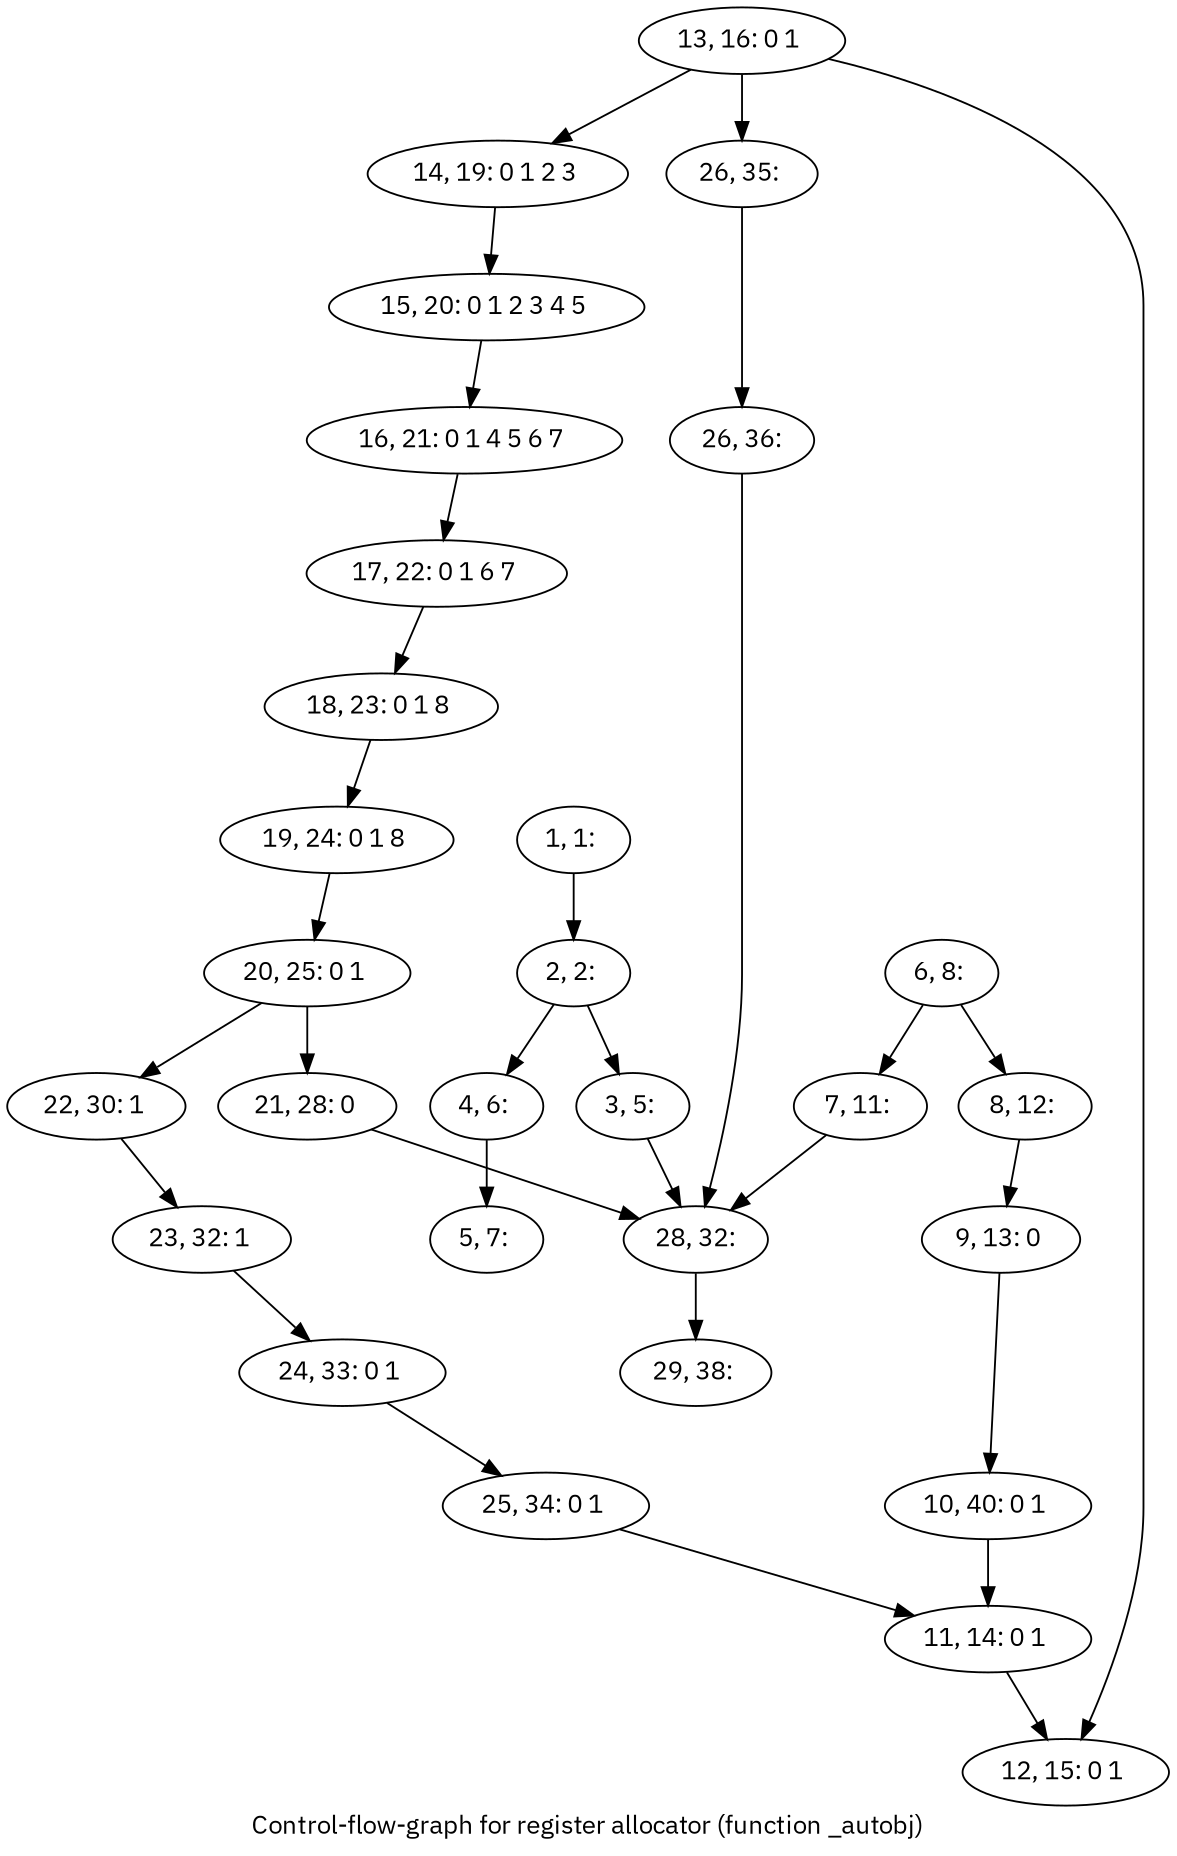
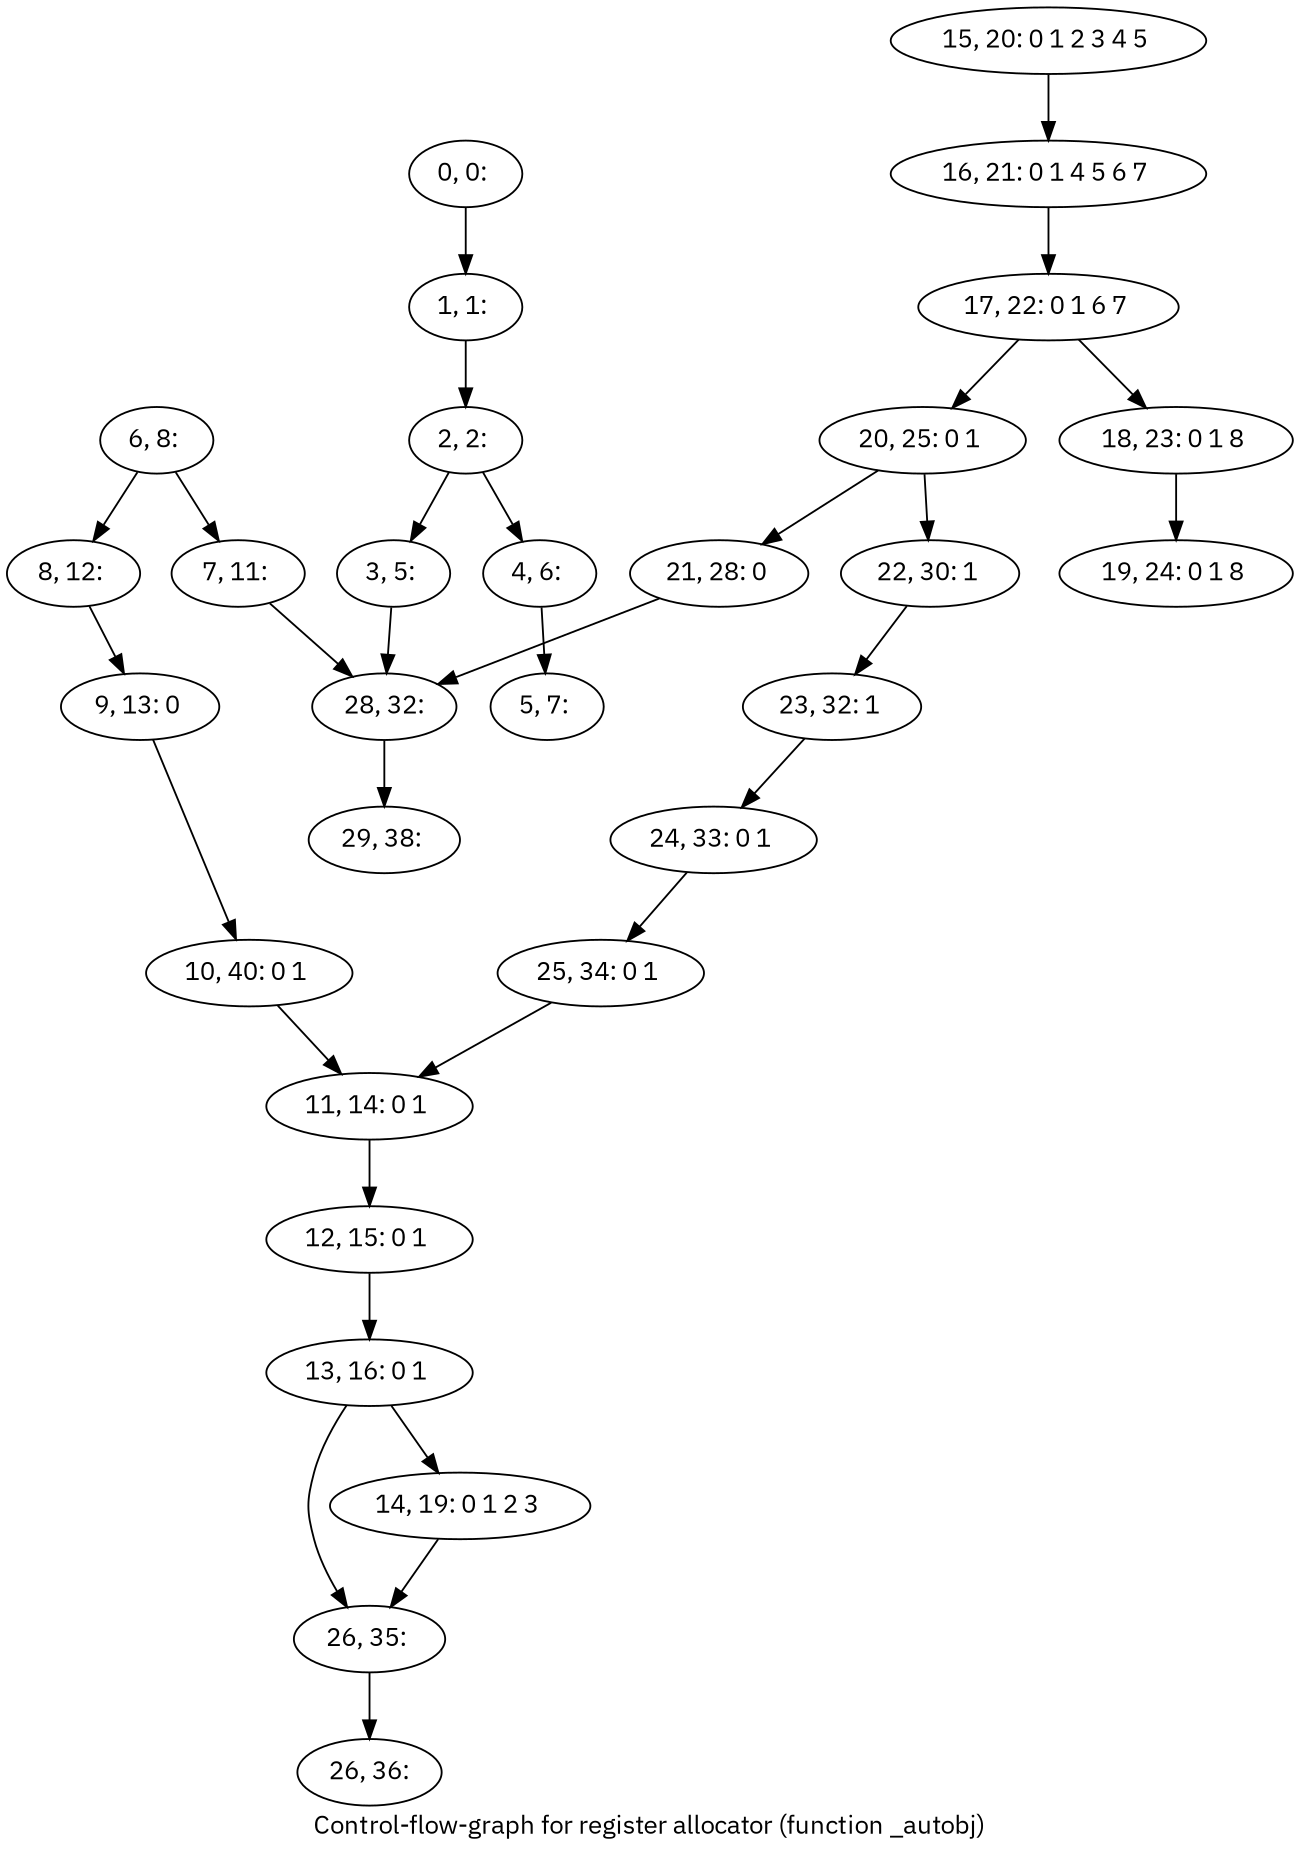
none -> (466, 174)
(493, 231) -> (420, 1565)
(1143, 803) -> (370, 1297)
(742, 832) -> none
(324, 897) -> (992, 367)
